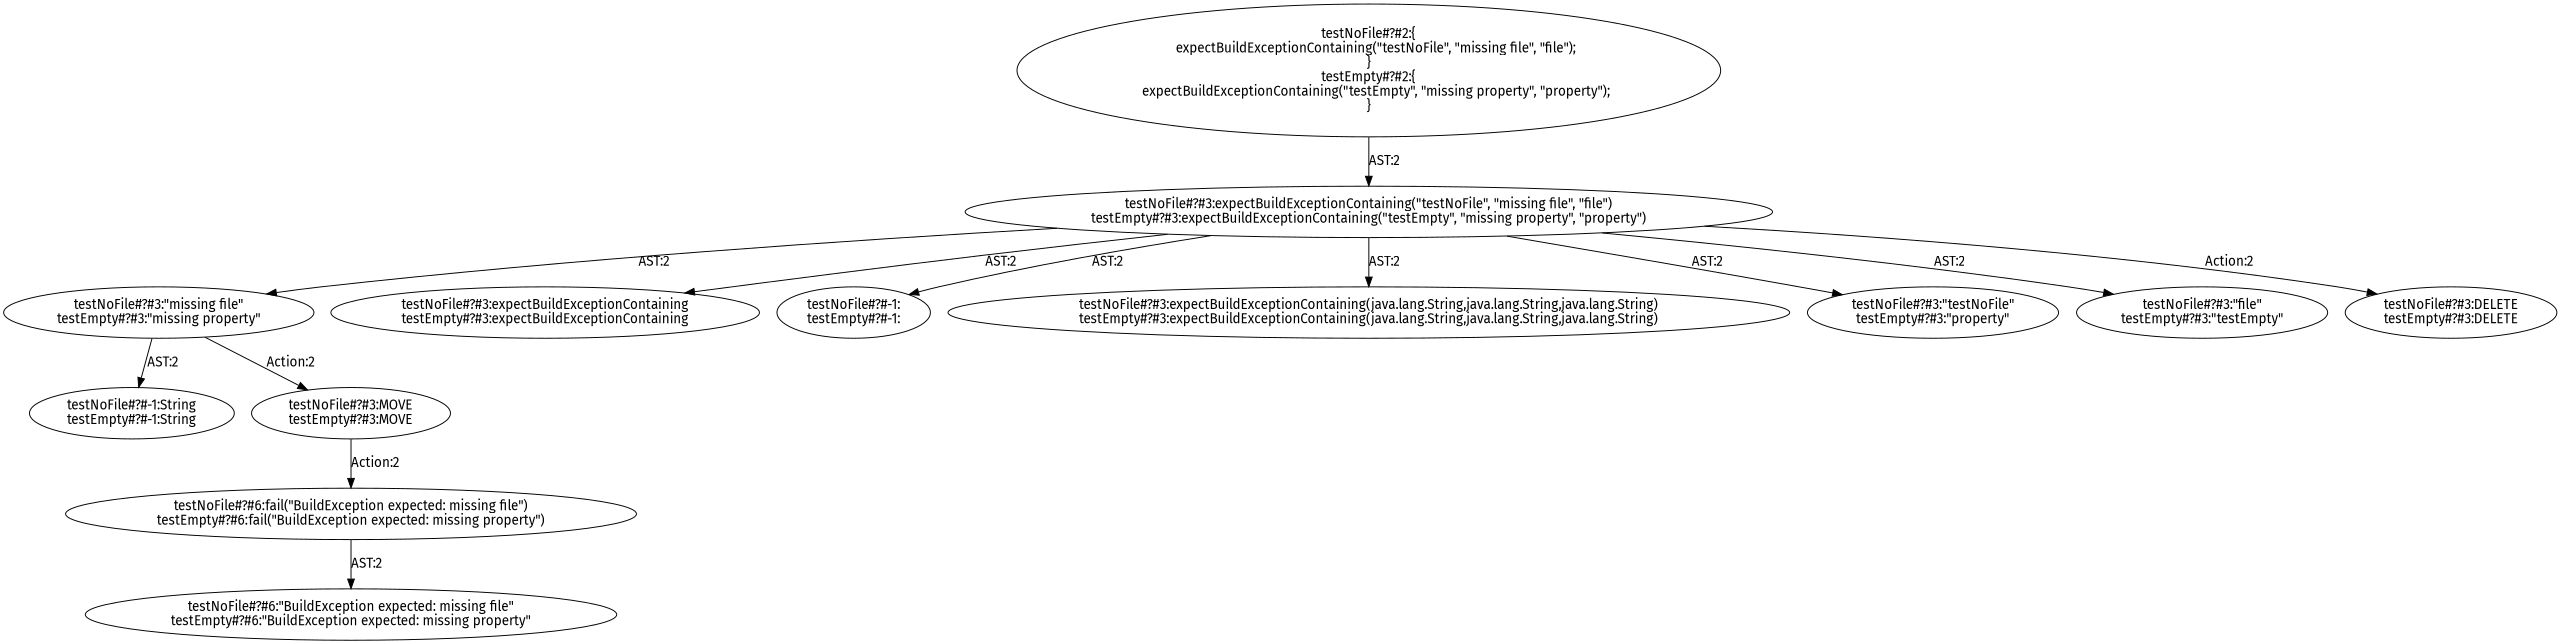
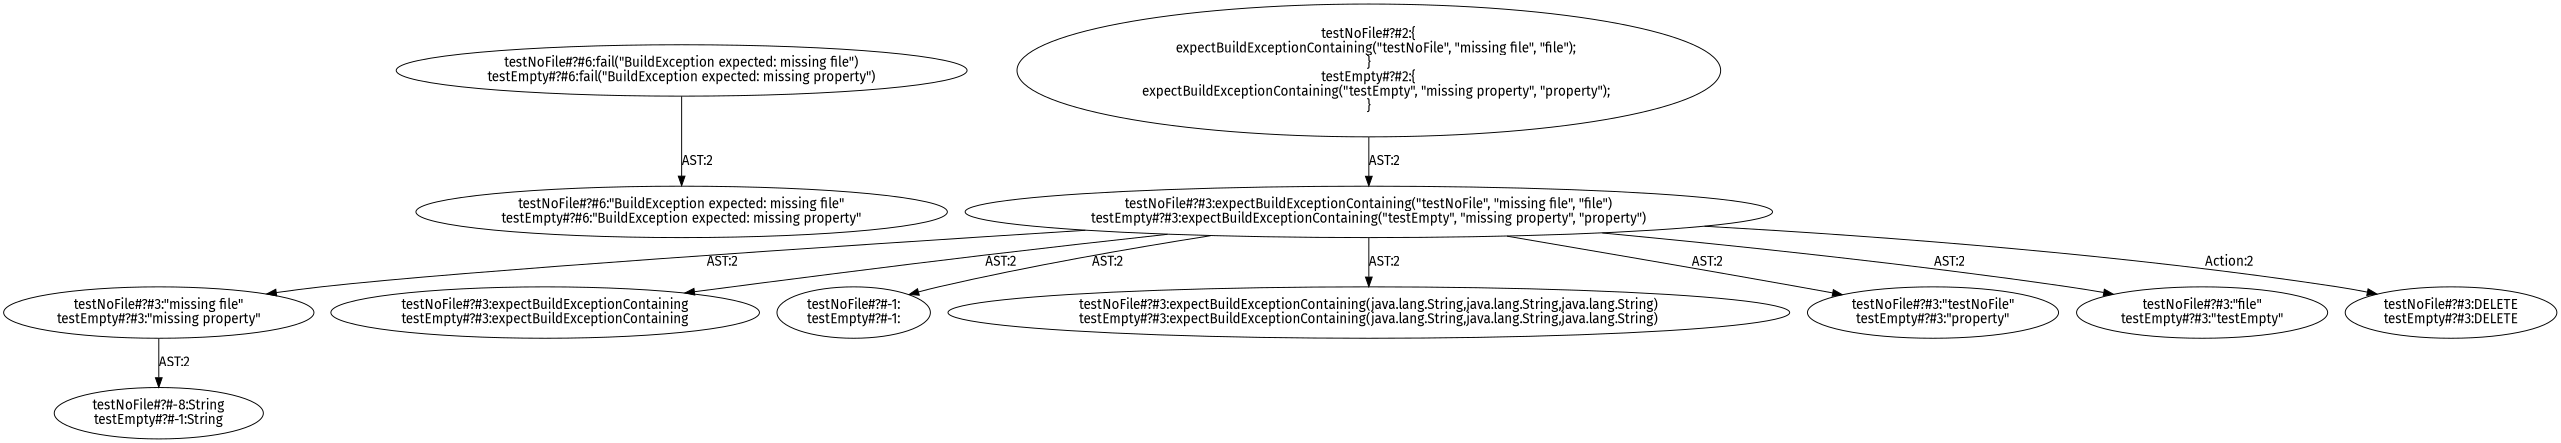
(132, 413) -> (159, 413)
(351, 413) -> none
